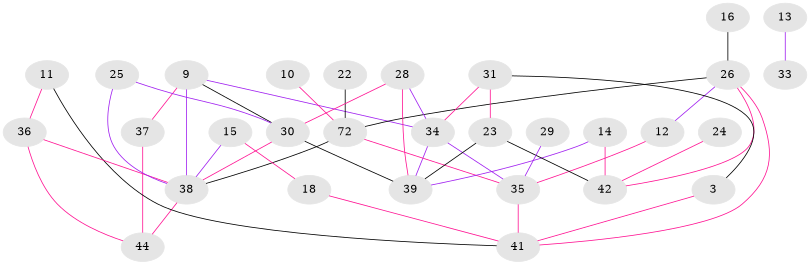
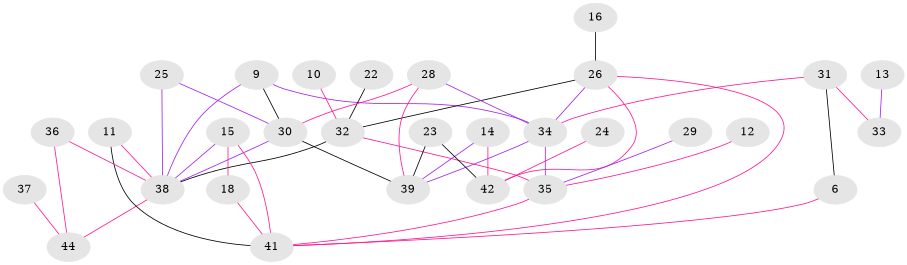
(490, 99) -> (852, 104)
(36, 104) -> (136, 161)
(165, 104) -> none
(695, 104) -> (570, 104)
(345, 132) -> (343, 132)
(237, 161) -> (222, 162)
none -> (261, 187)
(714, 190) -> (835, 190)
